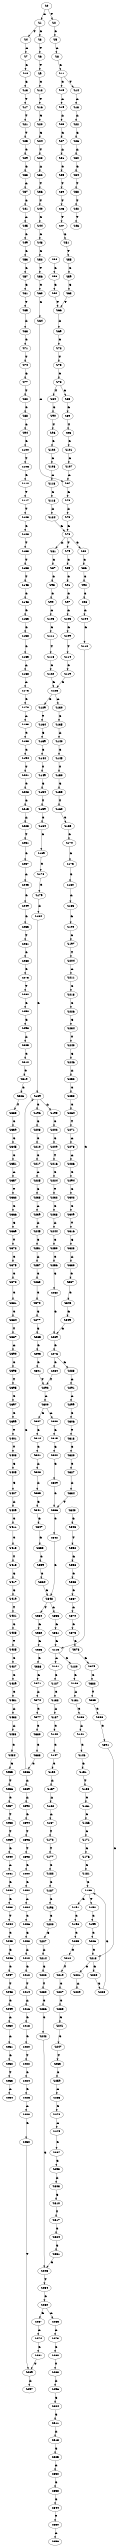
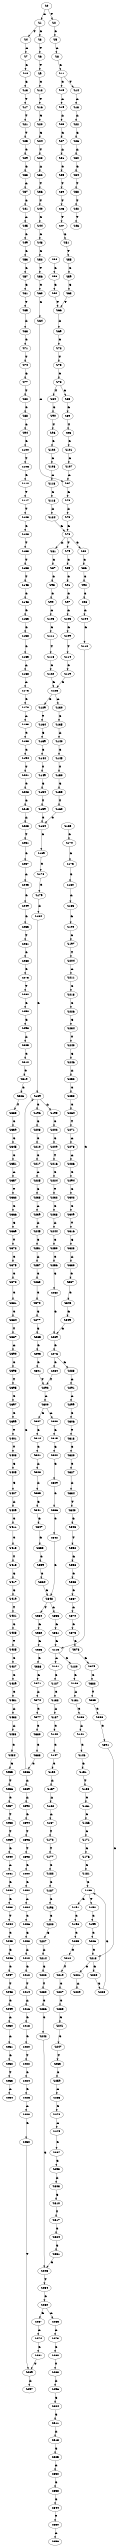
(63, 817) -> (51, 817)
(63, 1501) -> (71, 1501)
